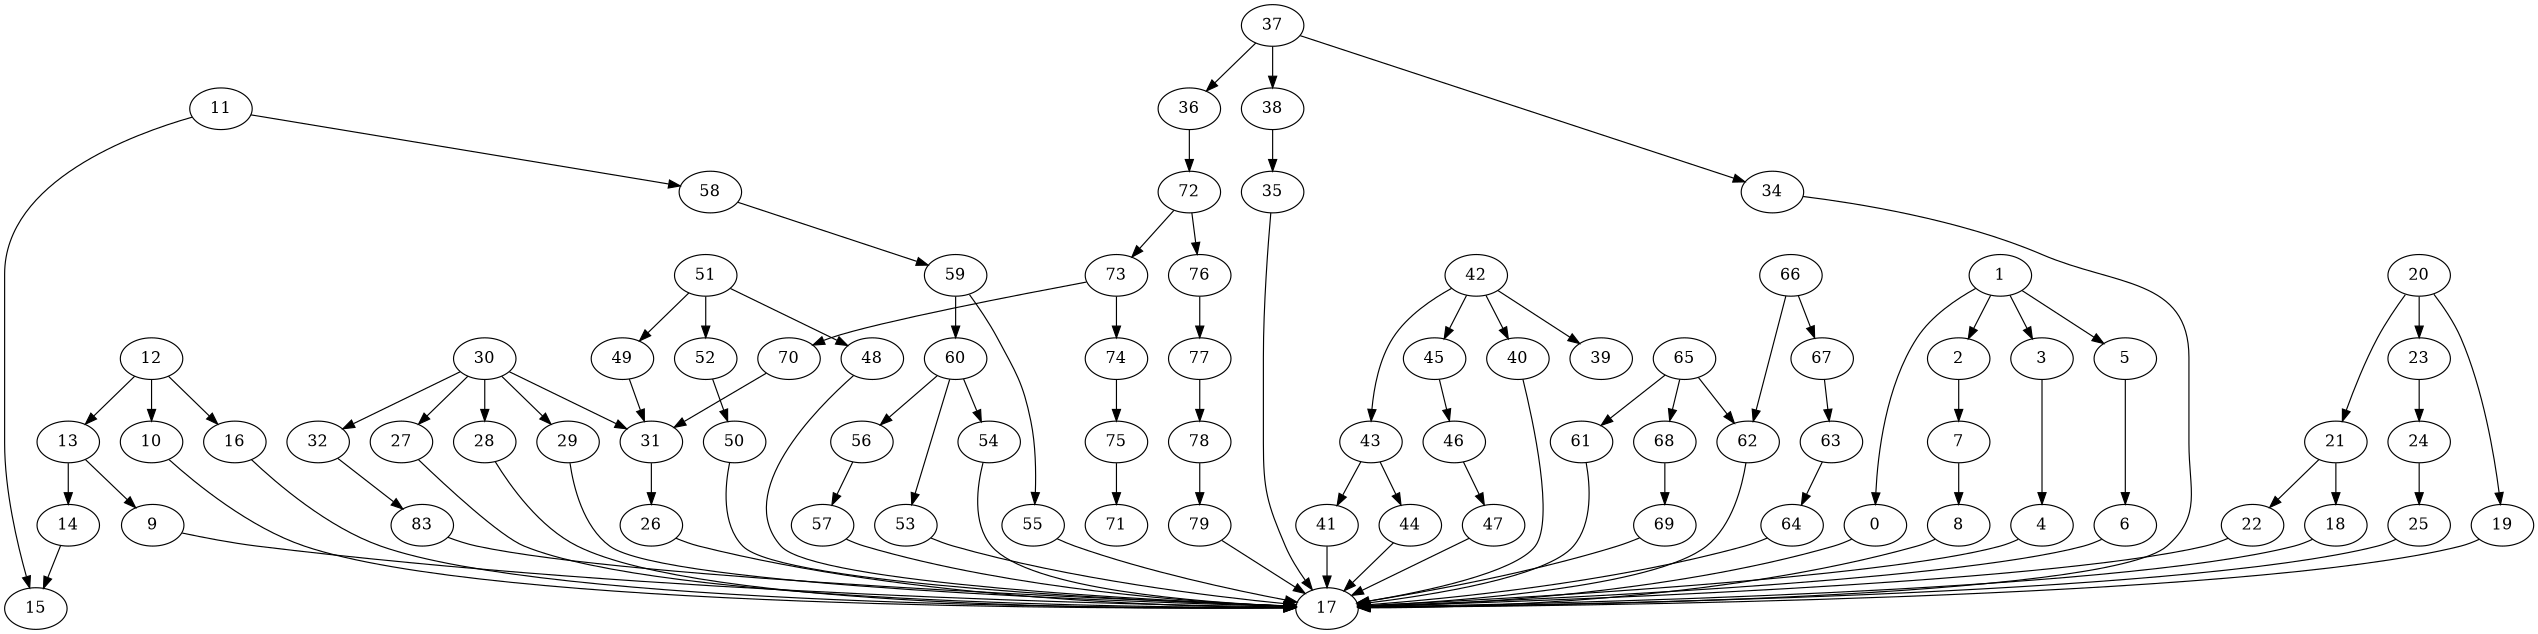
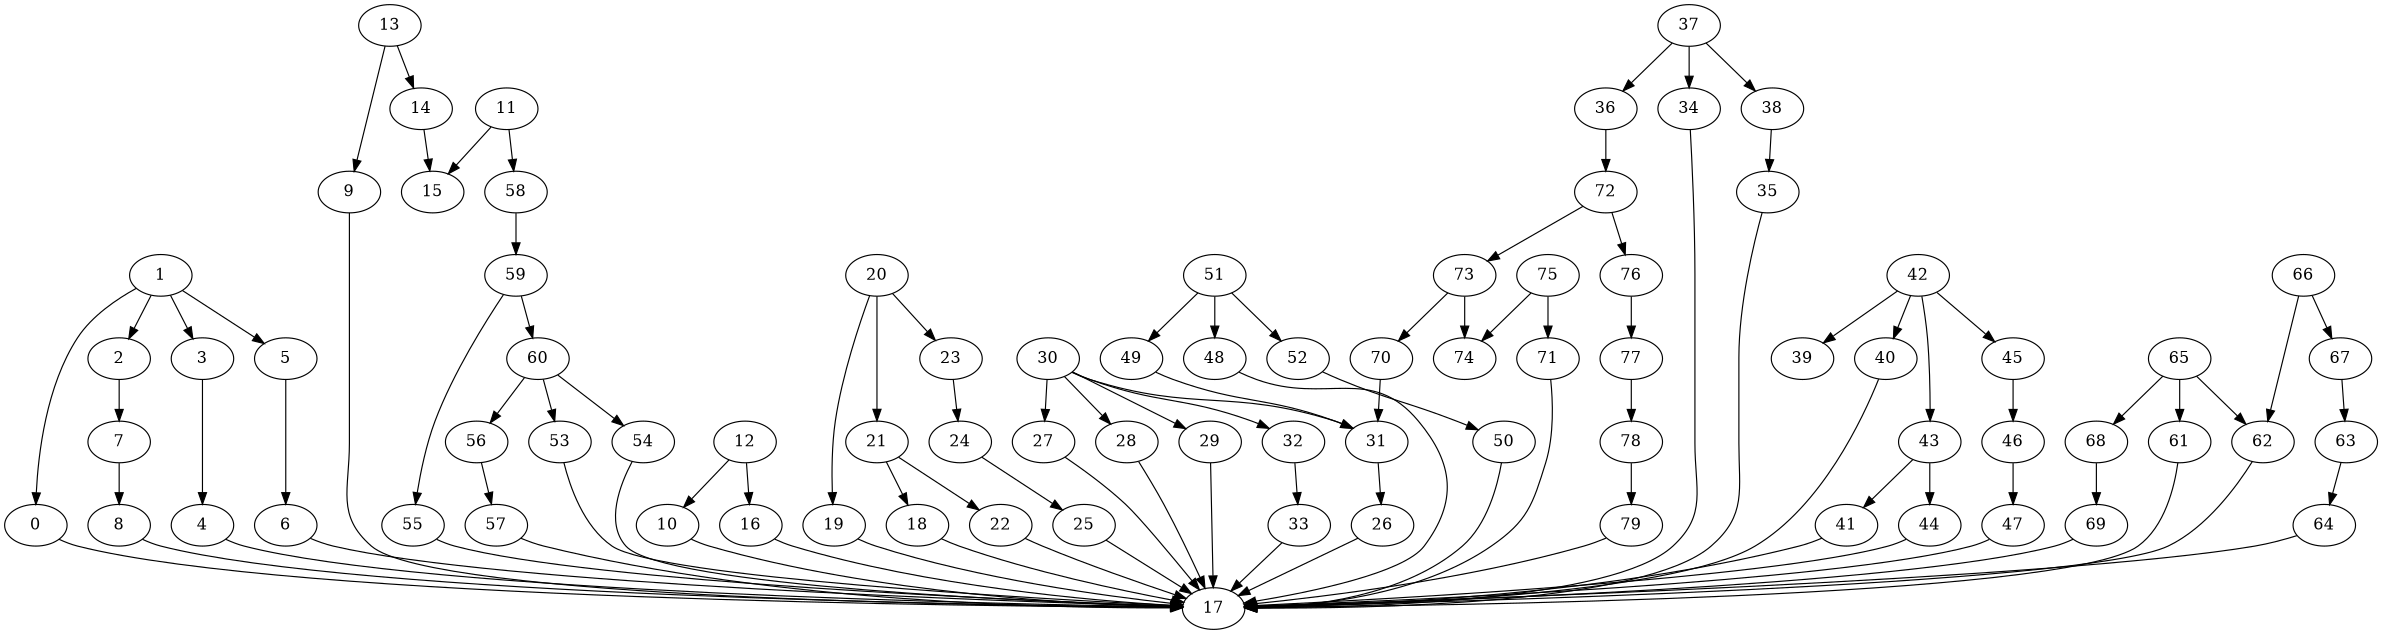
(1116, 395) -> (1511, 313)
(114, 396) -> none
(422, 525) -> (1299, 525)
none -> (1466, 561)
